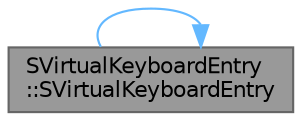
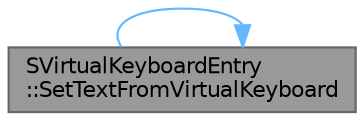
(151, 80) -> (182, 80)
